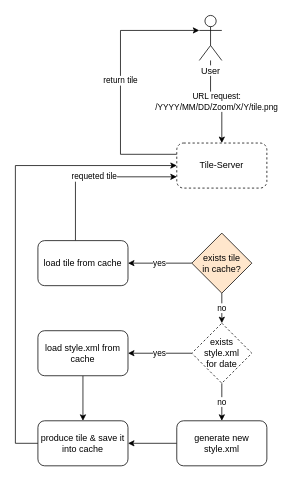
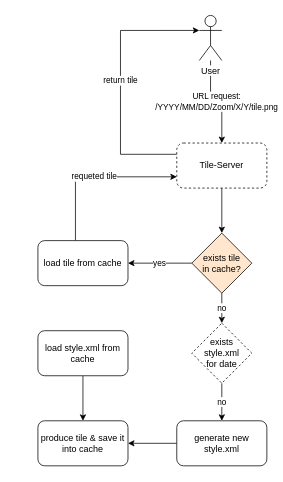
none -> (222, 208)
(15, 238) -> none
(162, 353) -> none
